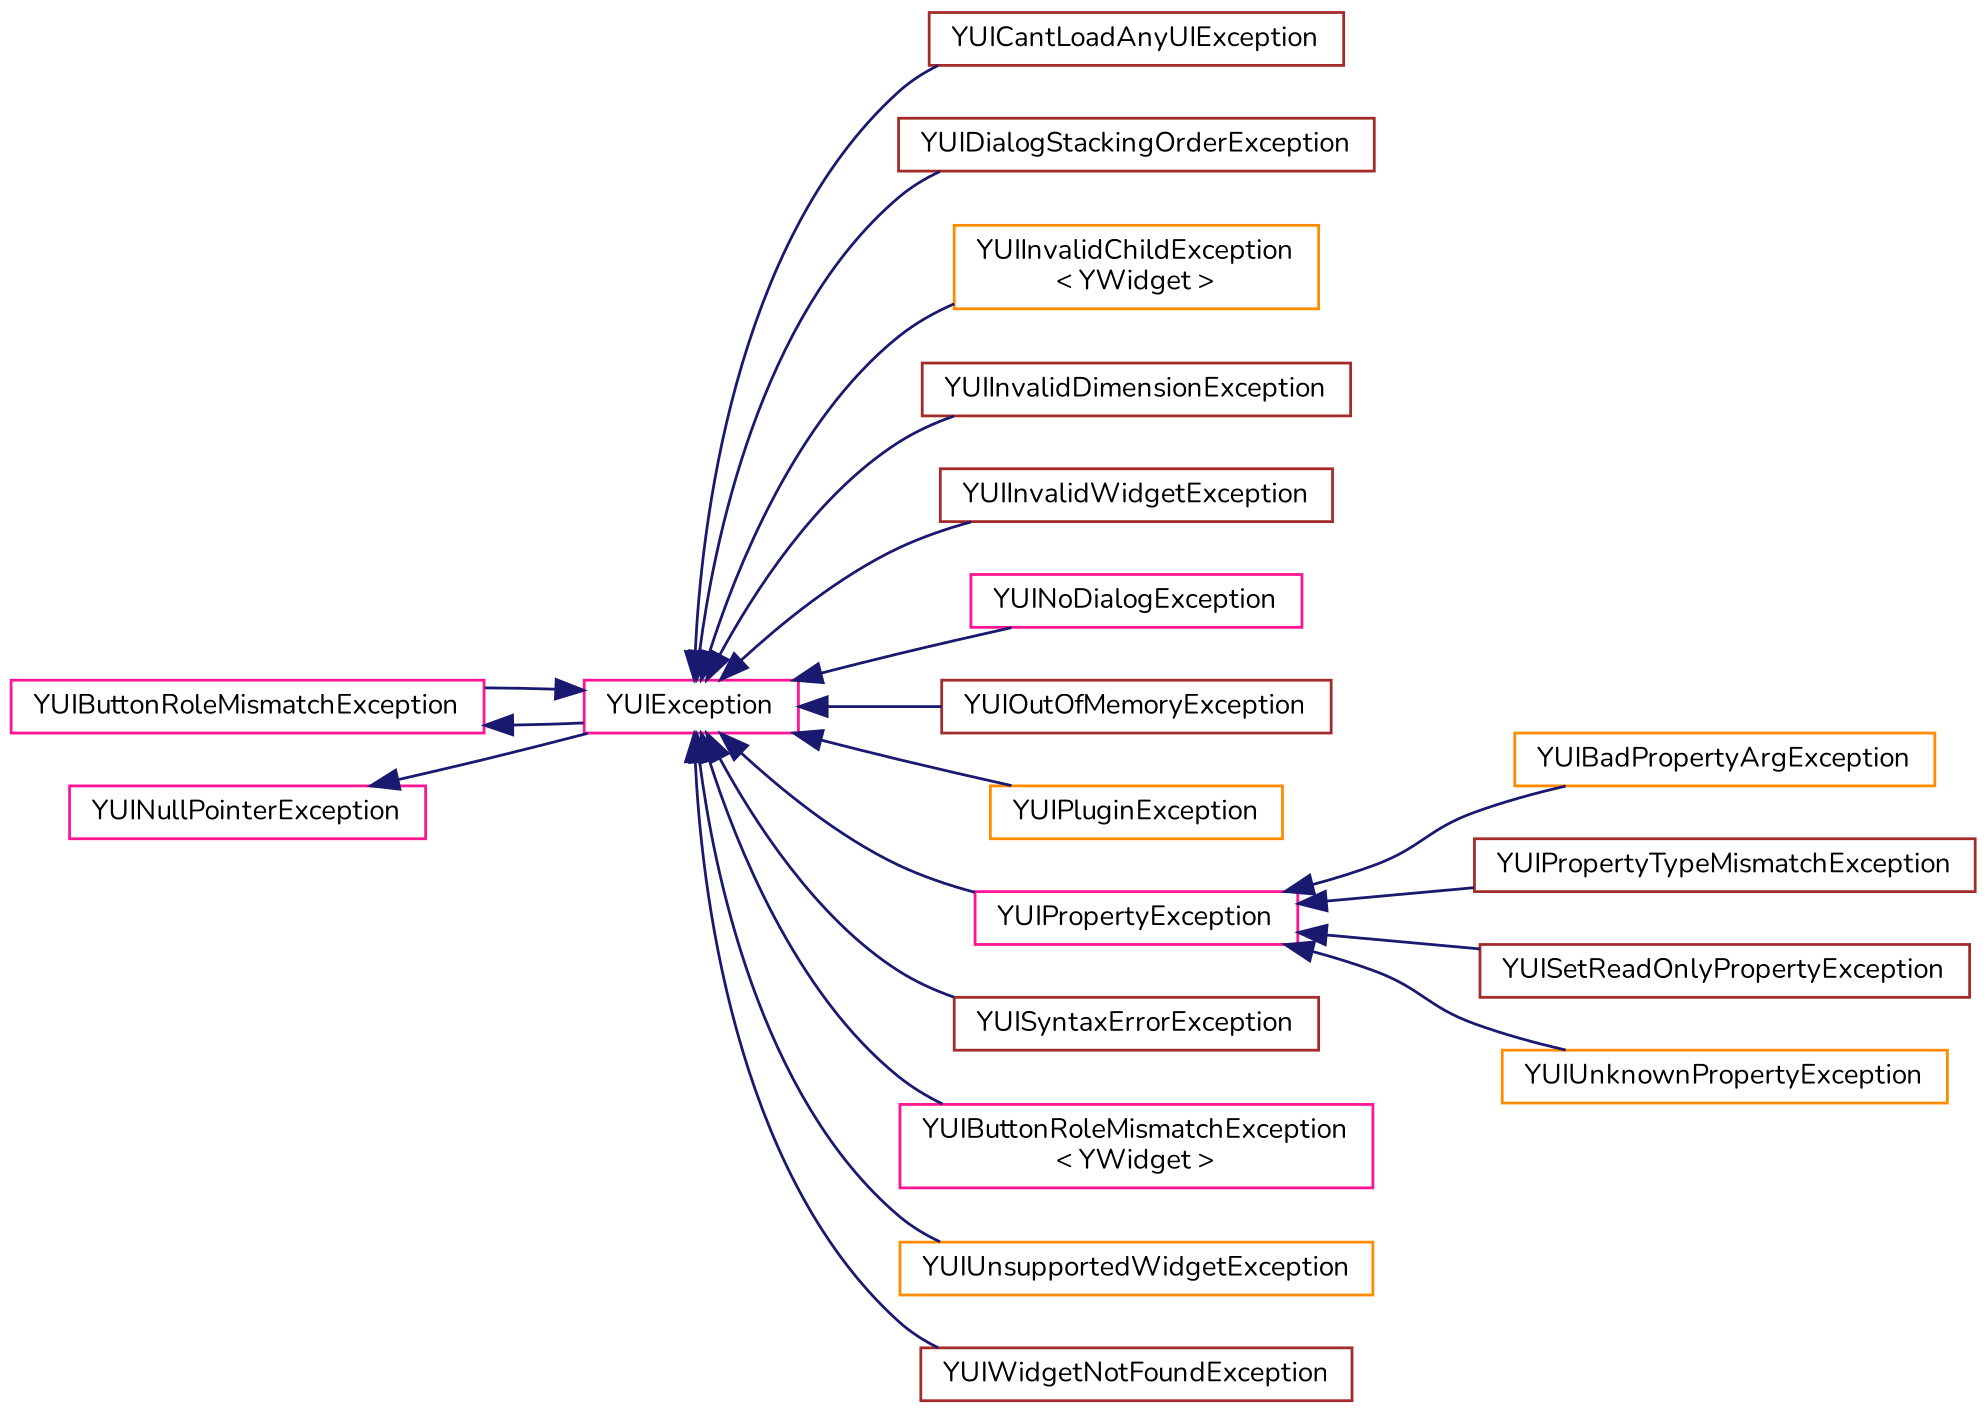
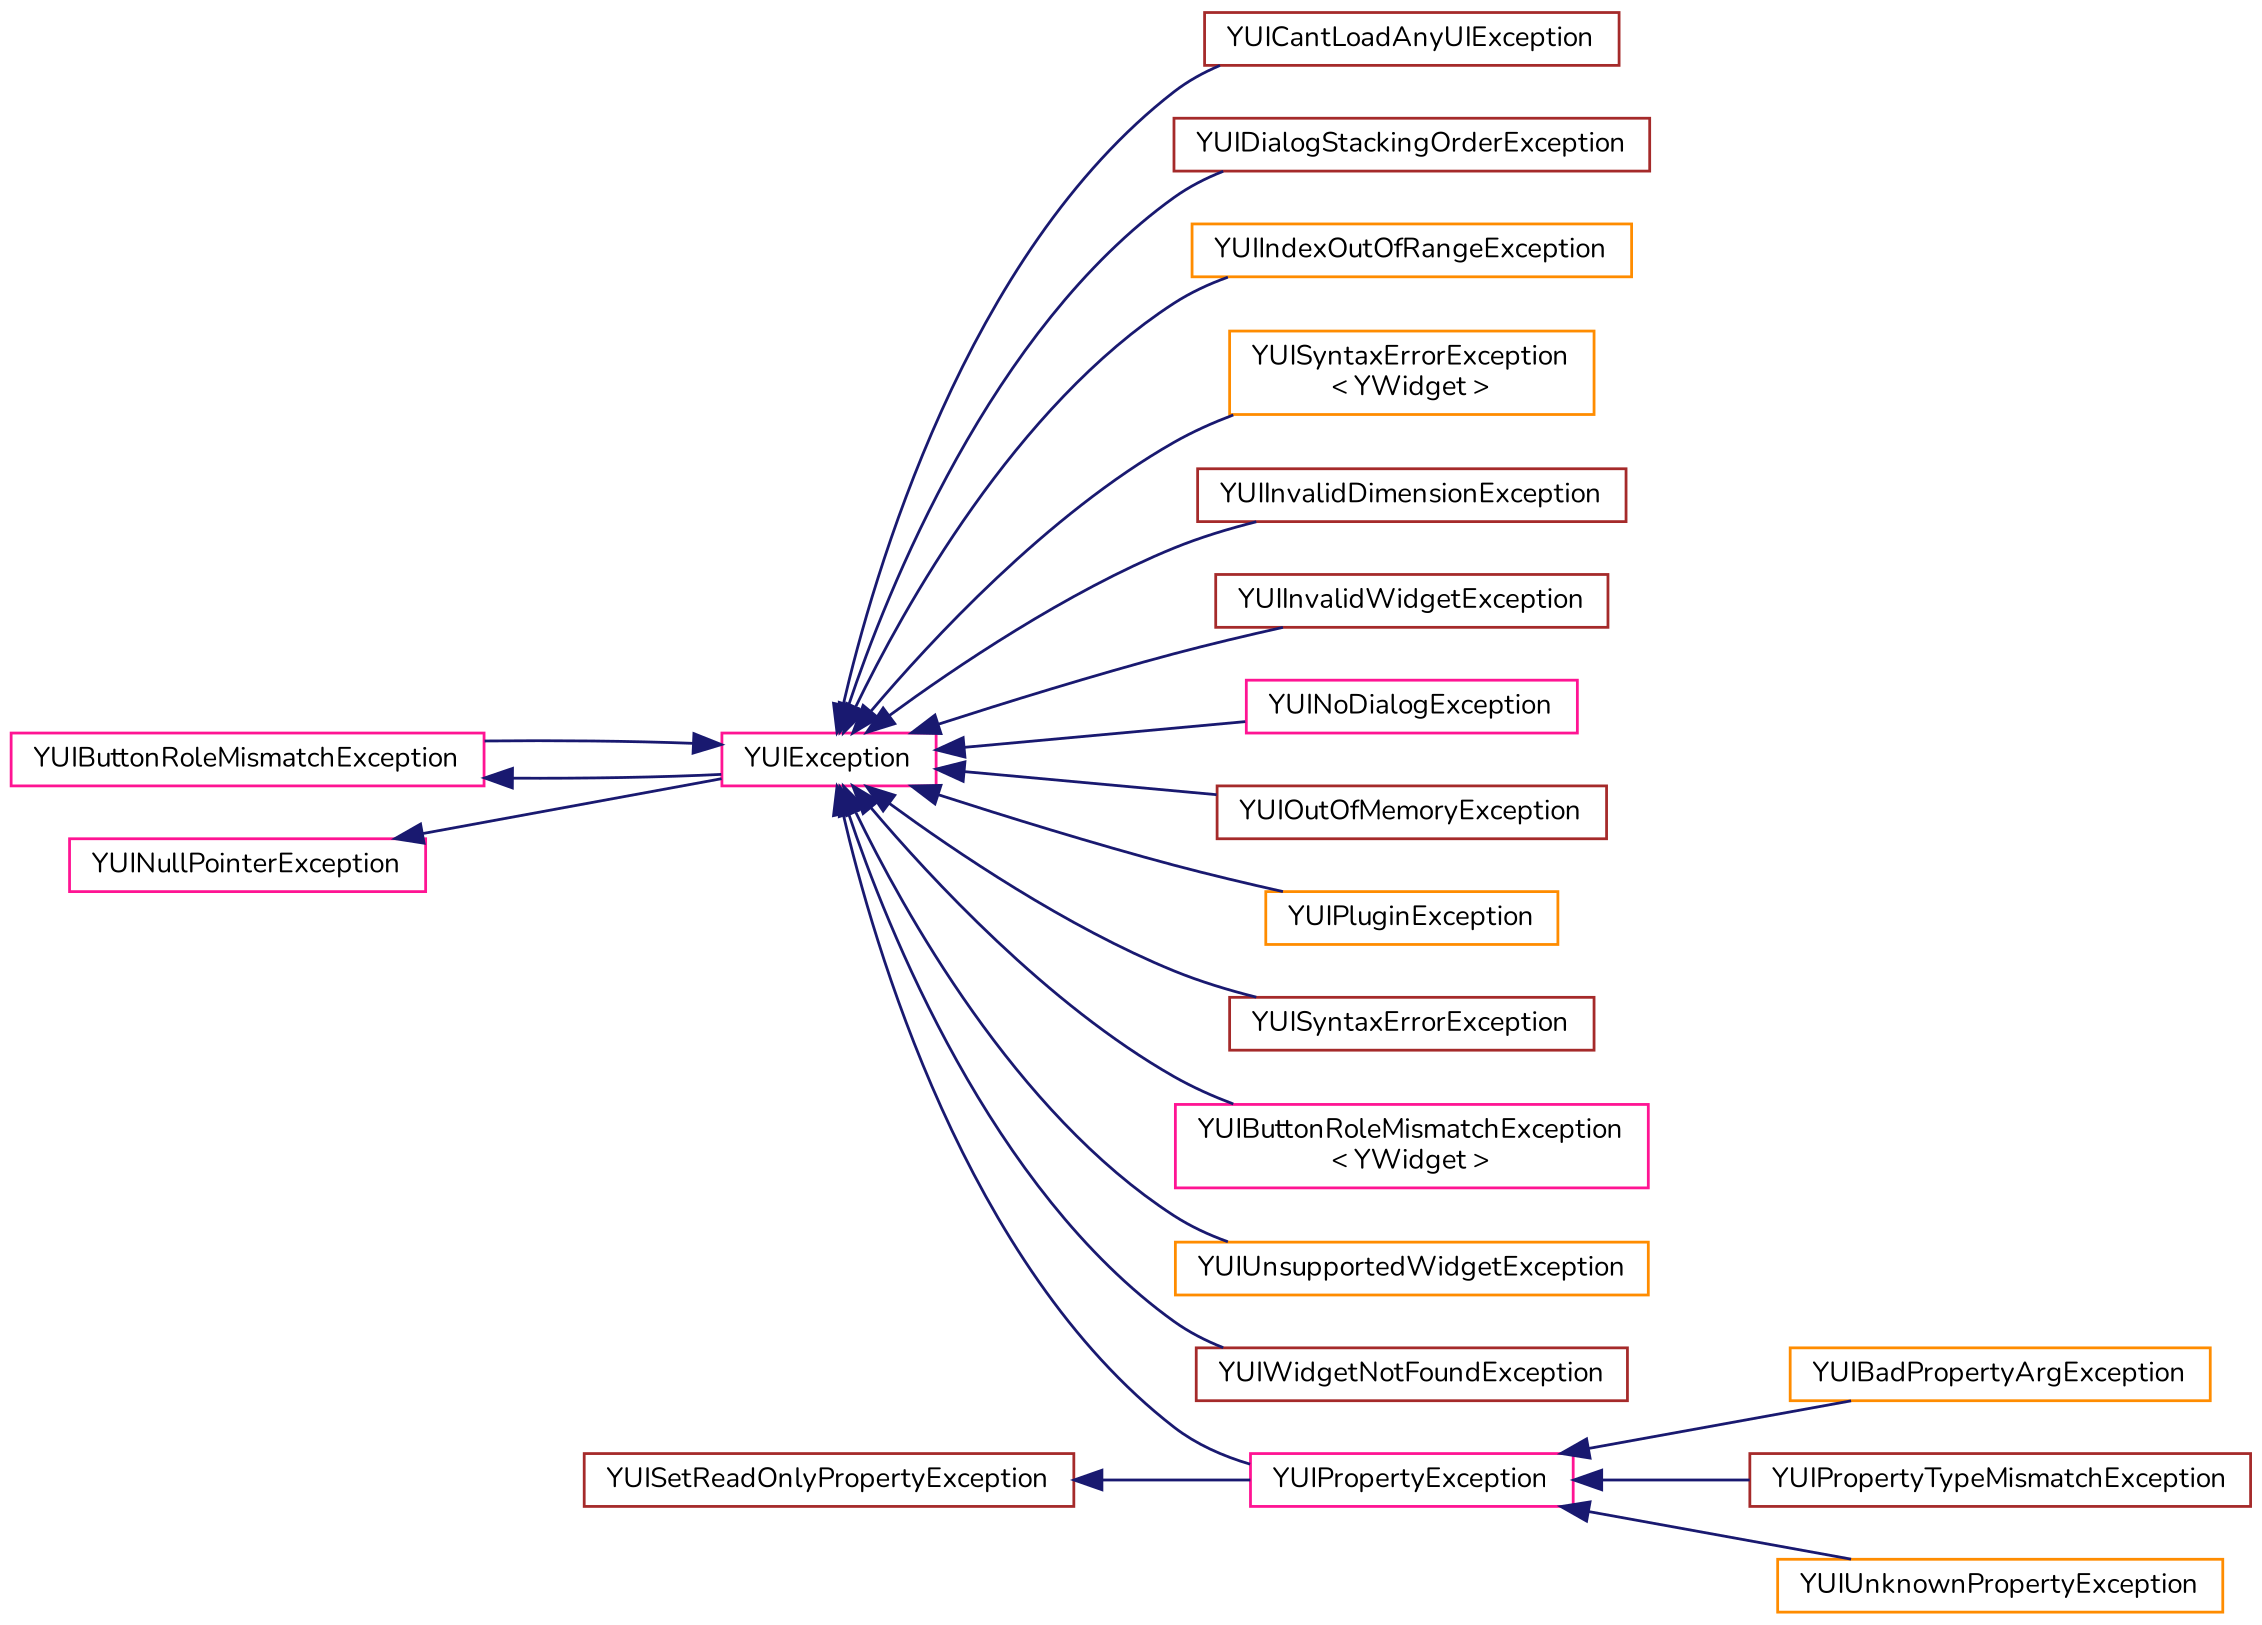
none -> (1412, 250)
(1136, 267) -> (1412, 373)
(1403, 942) -> (1176, 1480)
